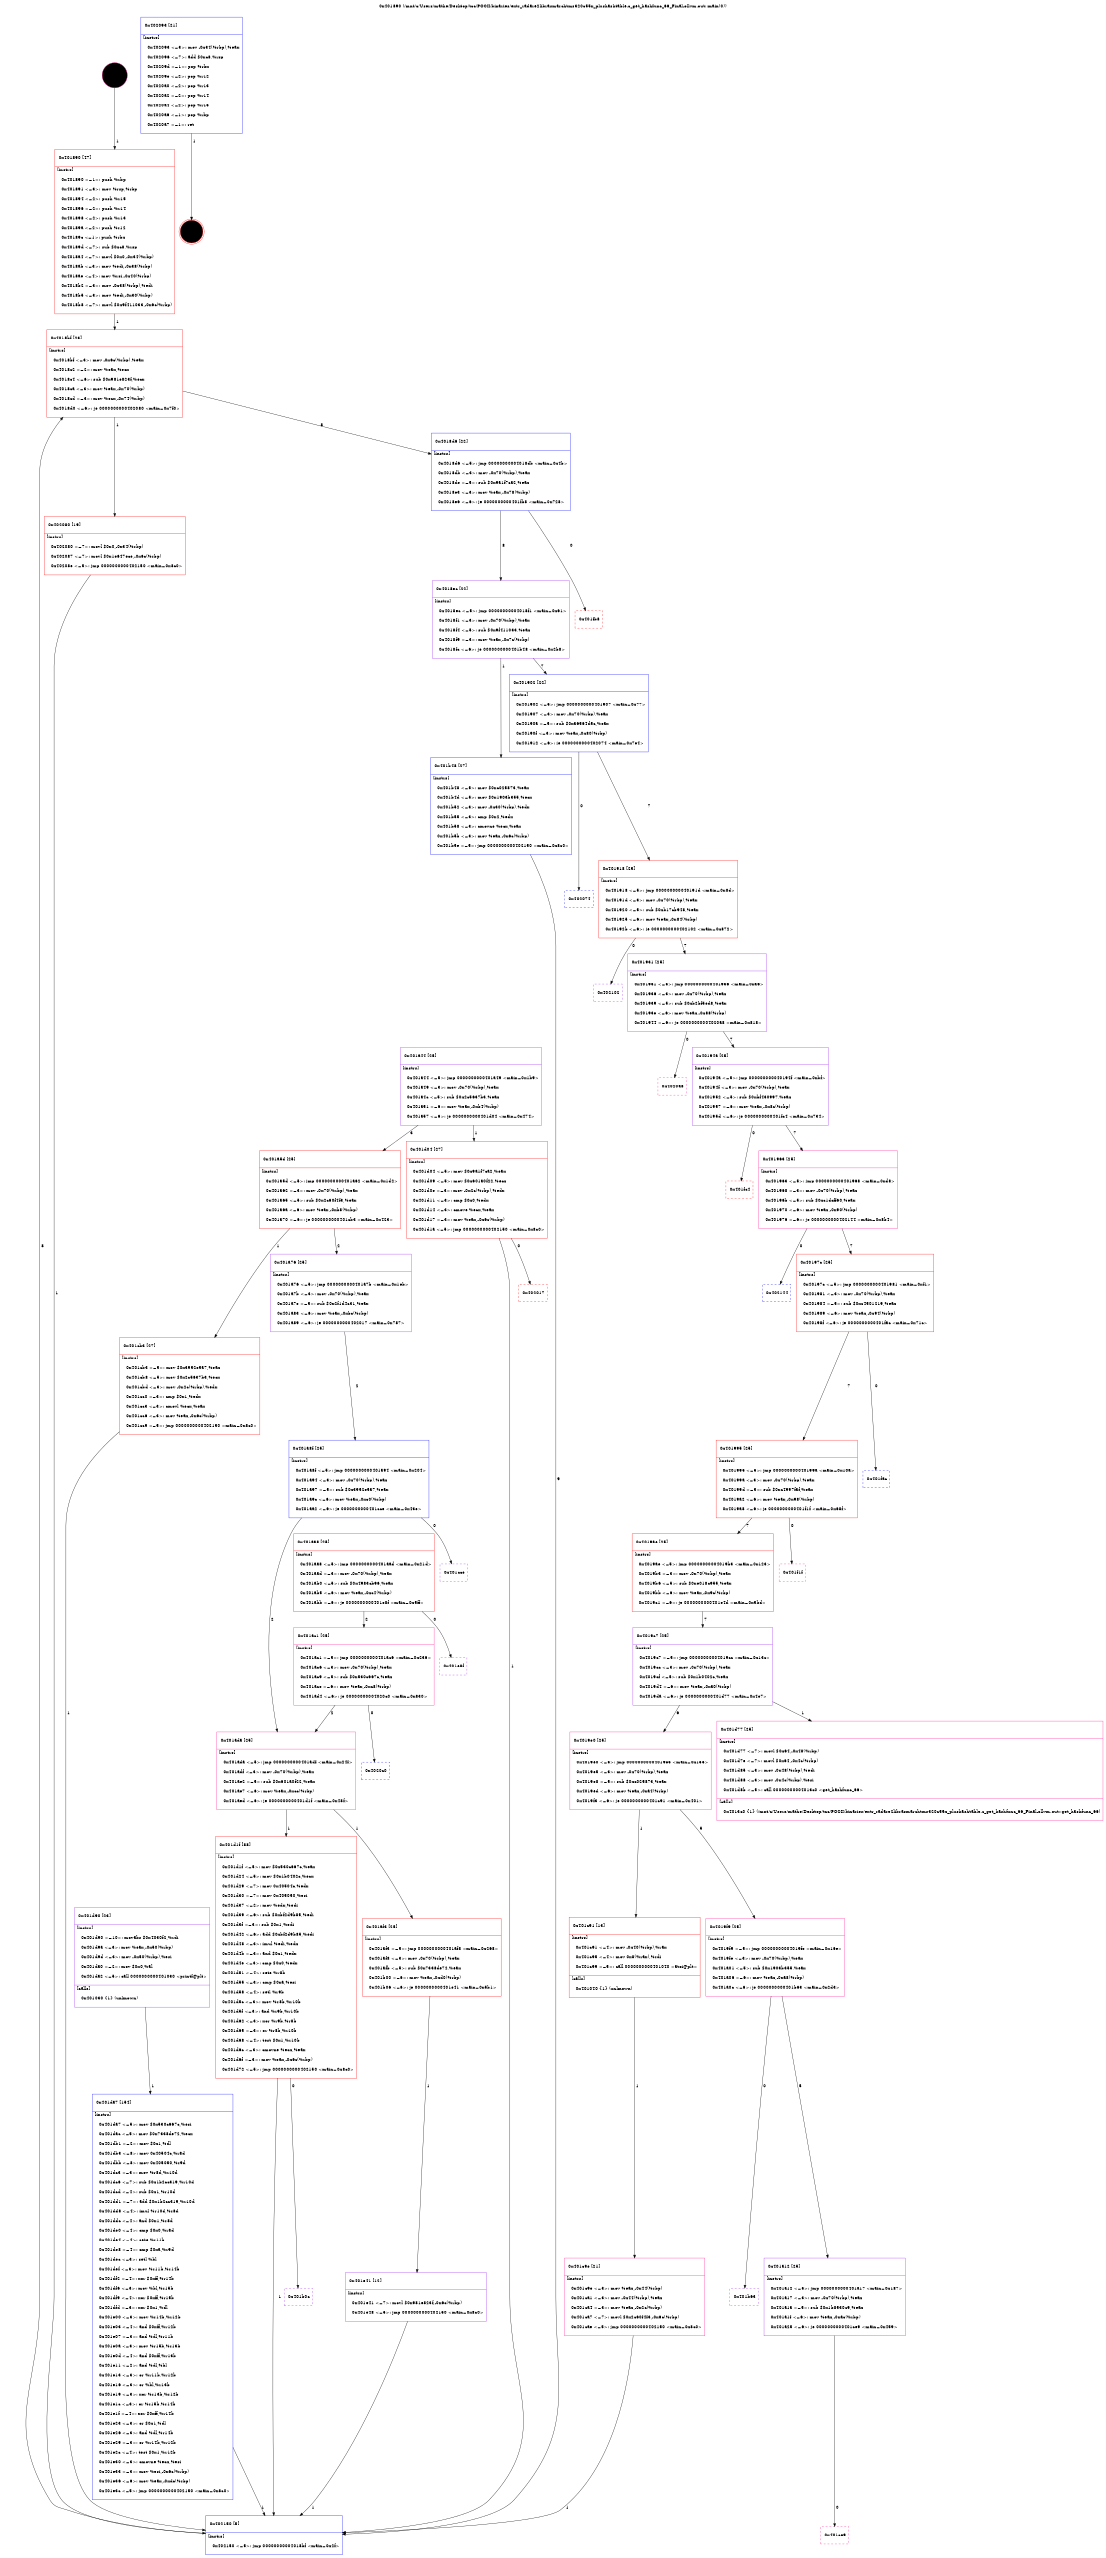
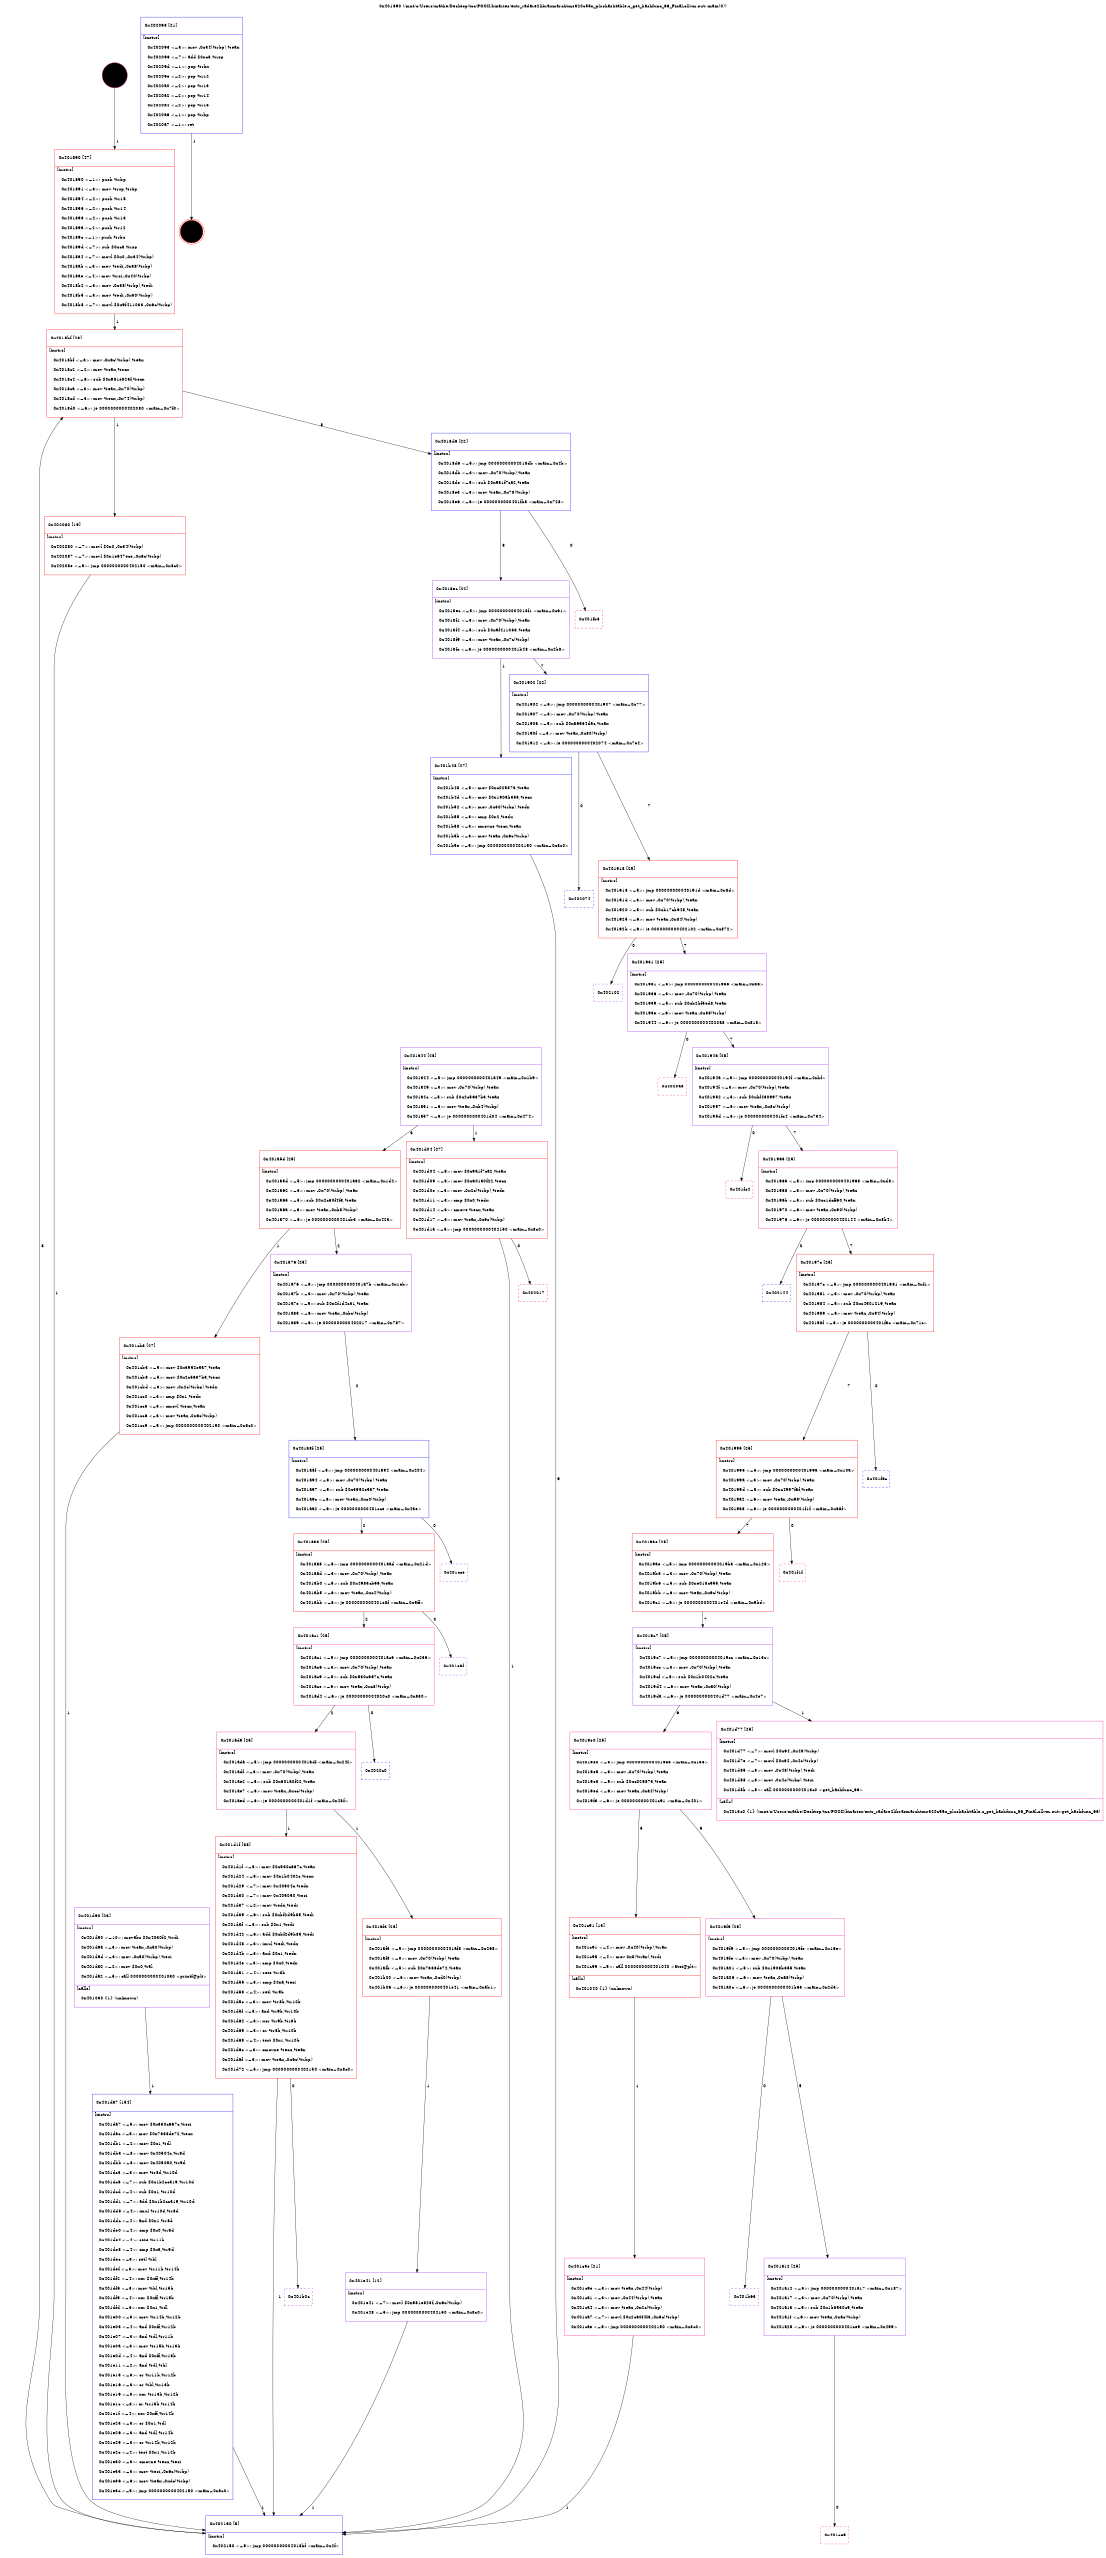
(270, 1620) -> (361, 1524)
(641, 1829) -> (641, 1829)
